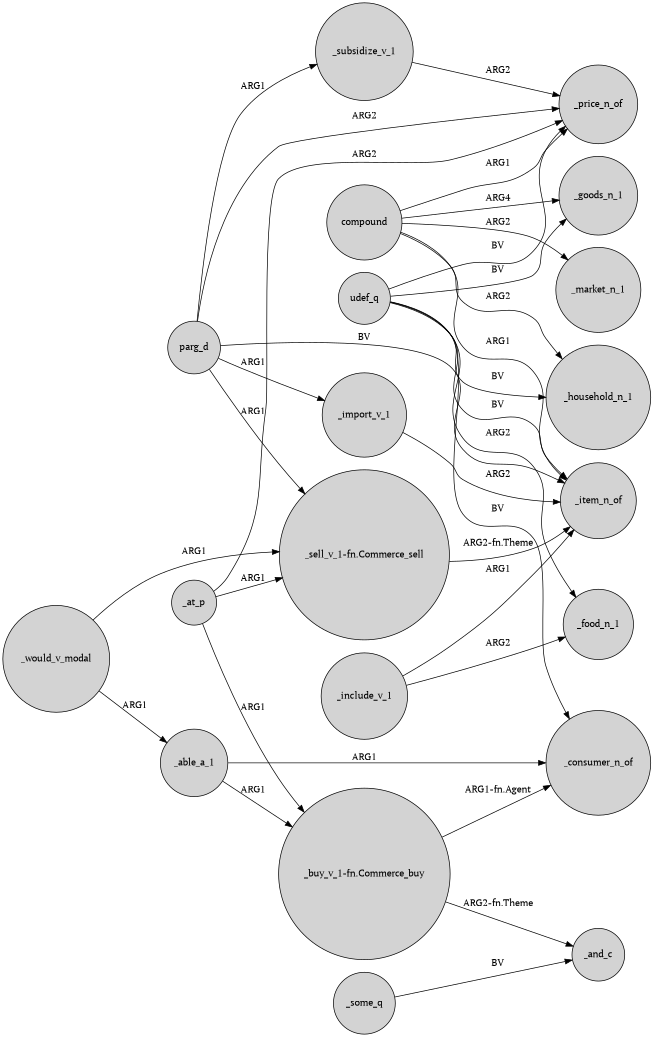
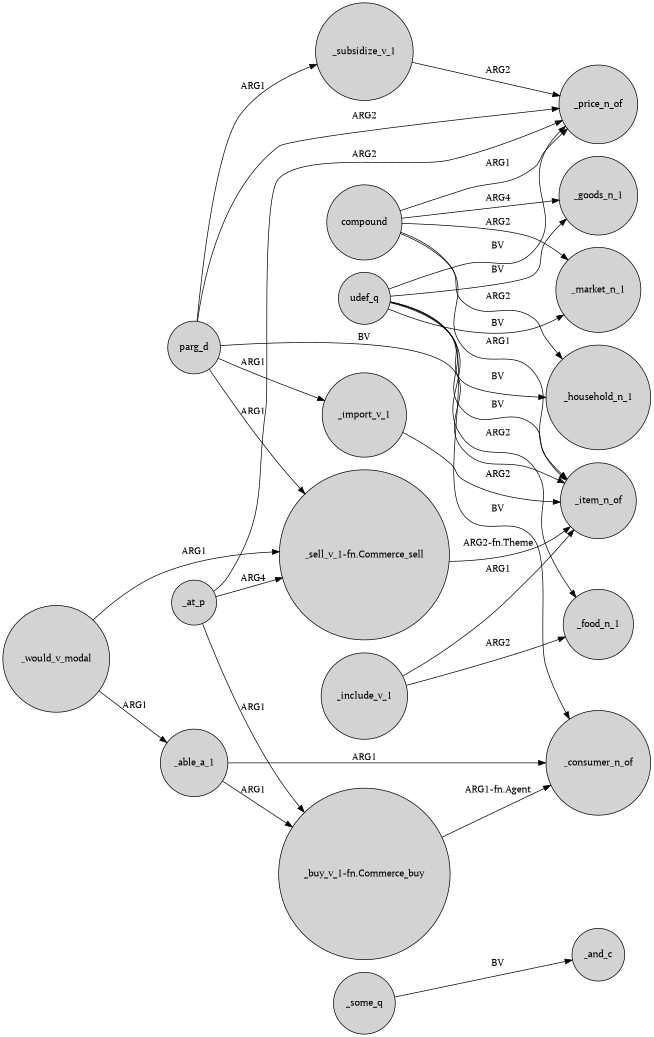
none -> (473, 332)
(253, 578) -> (253, 578)
(506, 923) -> none
